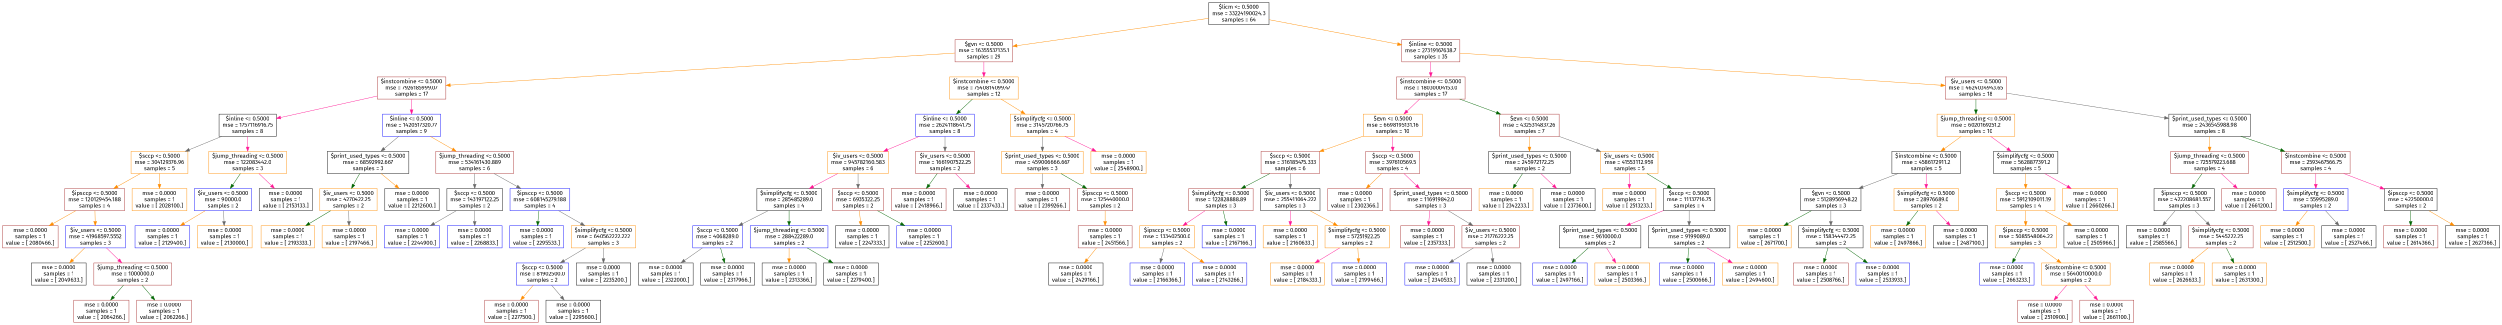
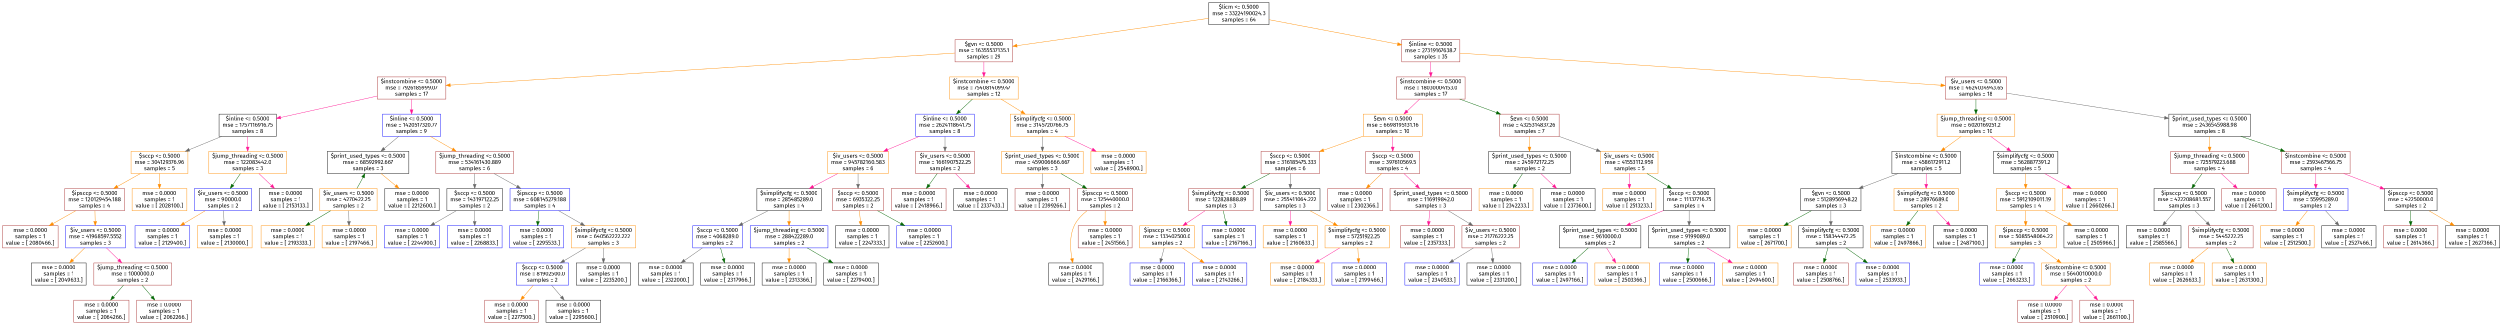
(357, 179) -> (360, 183)
(789, 216) -> (789, 216)
(1092, 254) -> (1072, 232)
